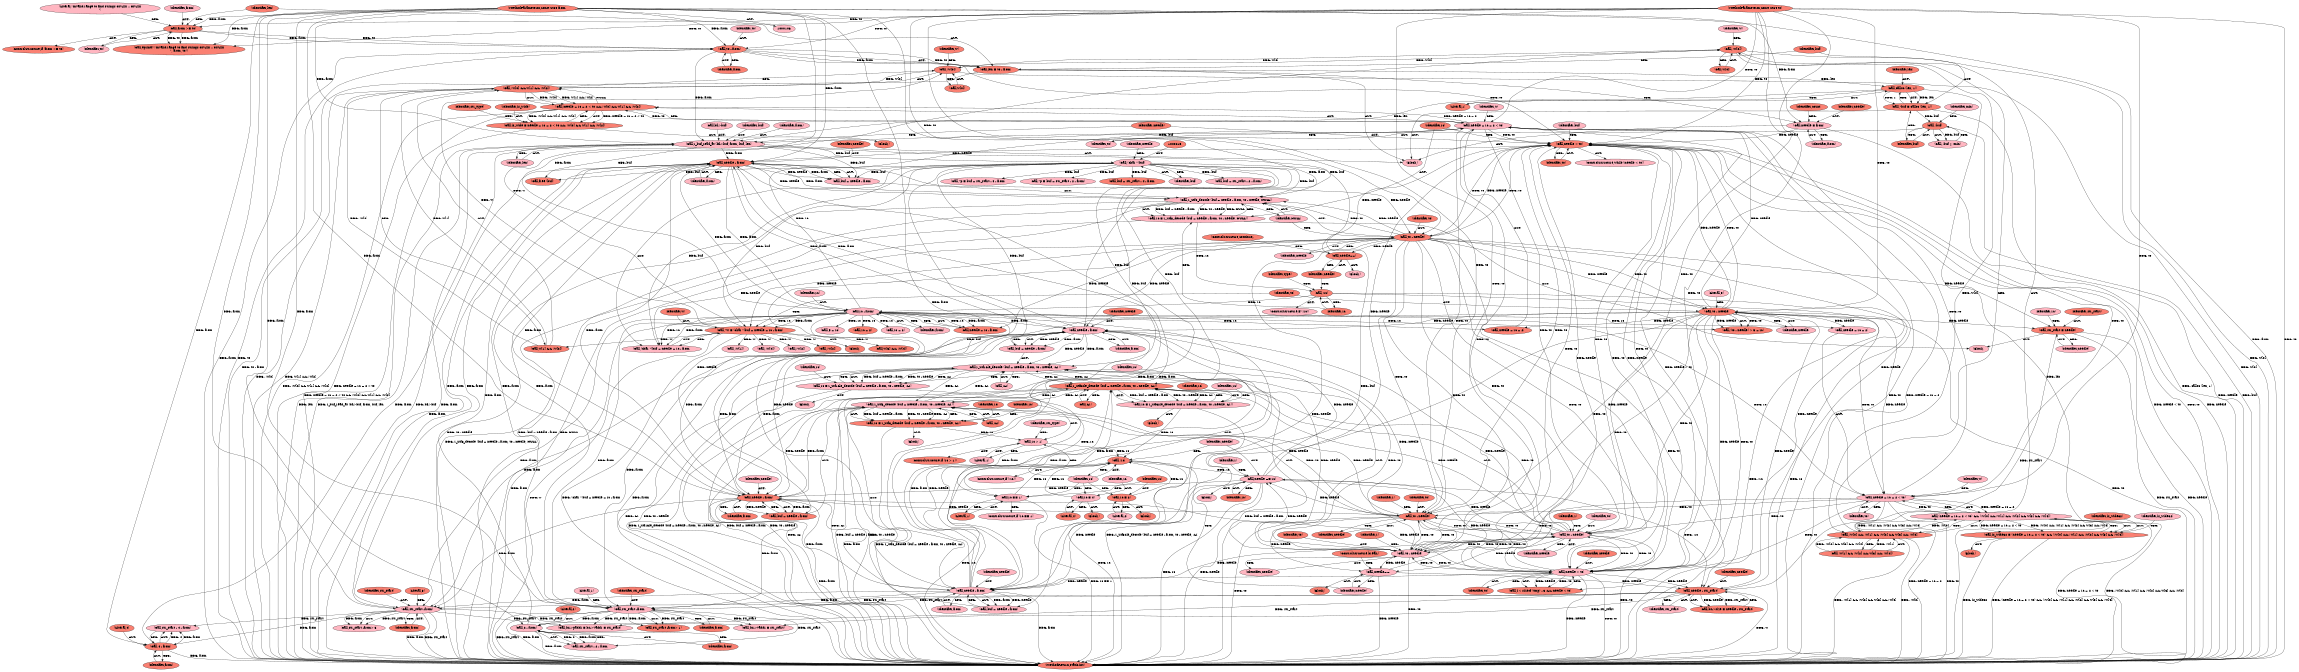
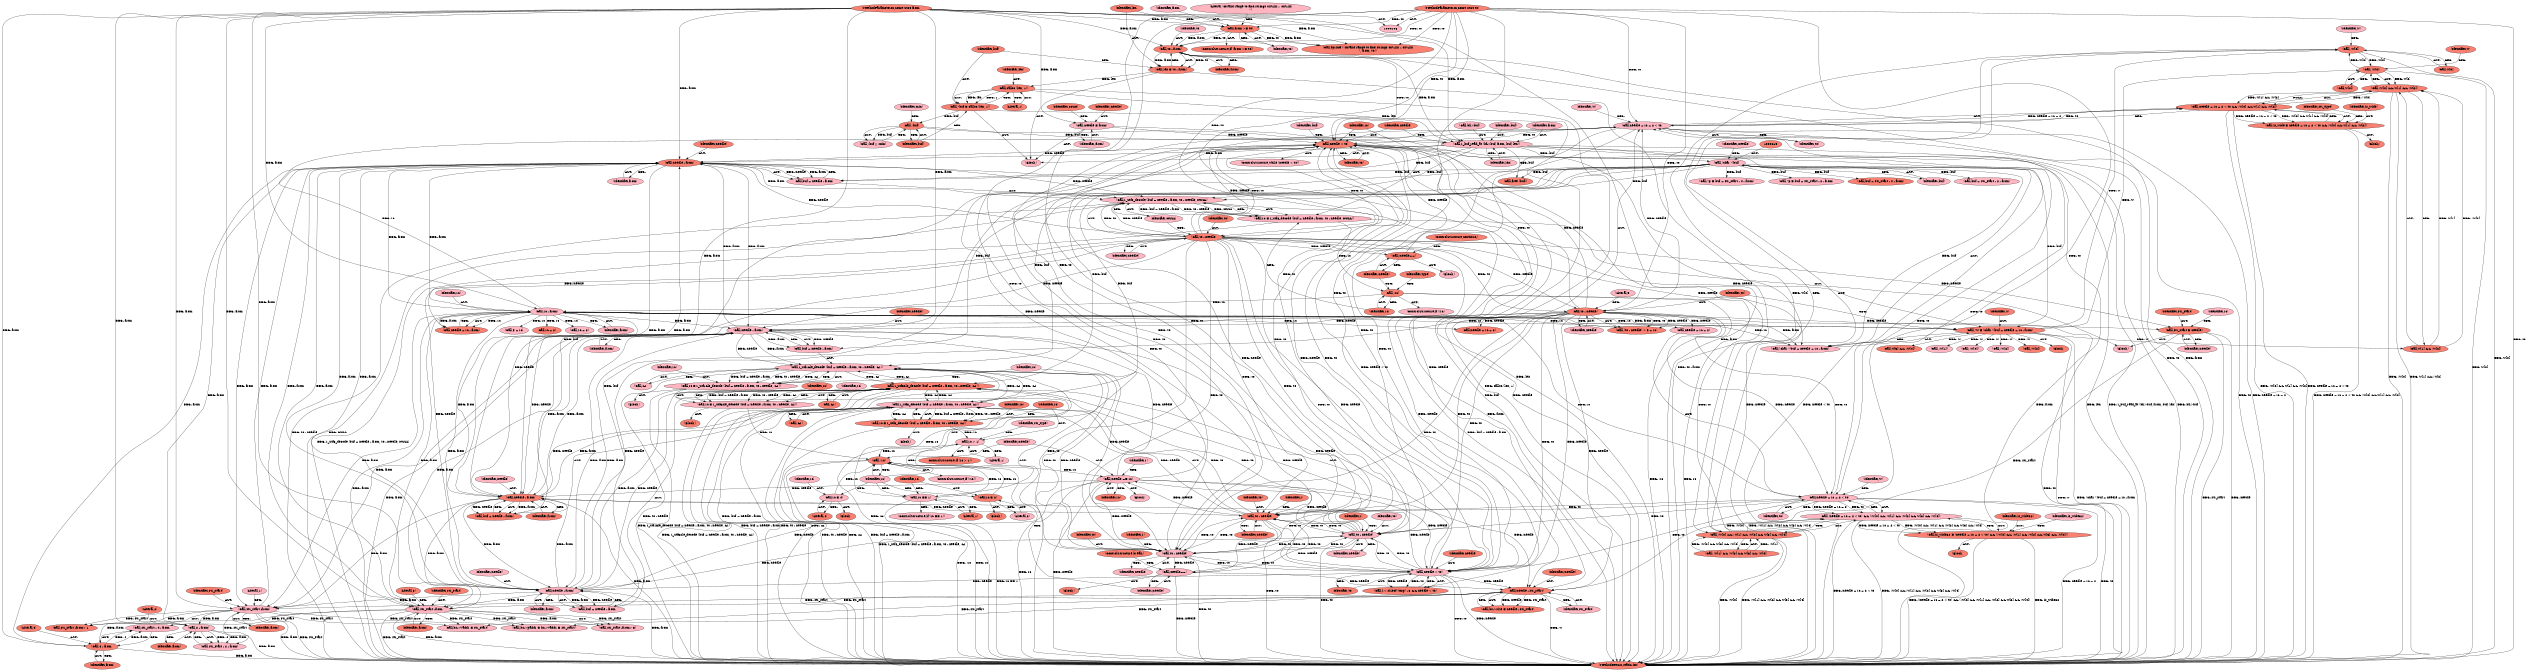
none -> (1414, 16)
(1408, 80) -> (1171, 61)
(1691, 535) -> (1524, 535)
